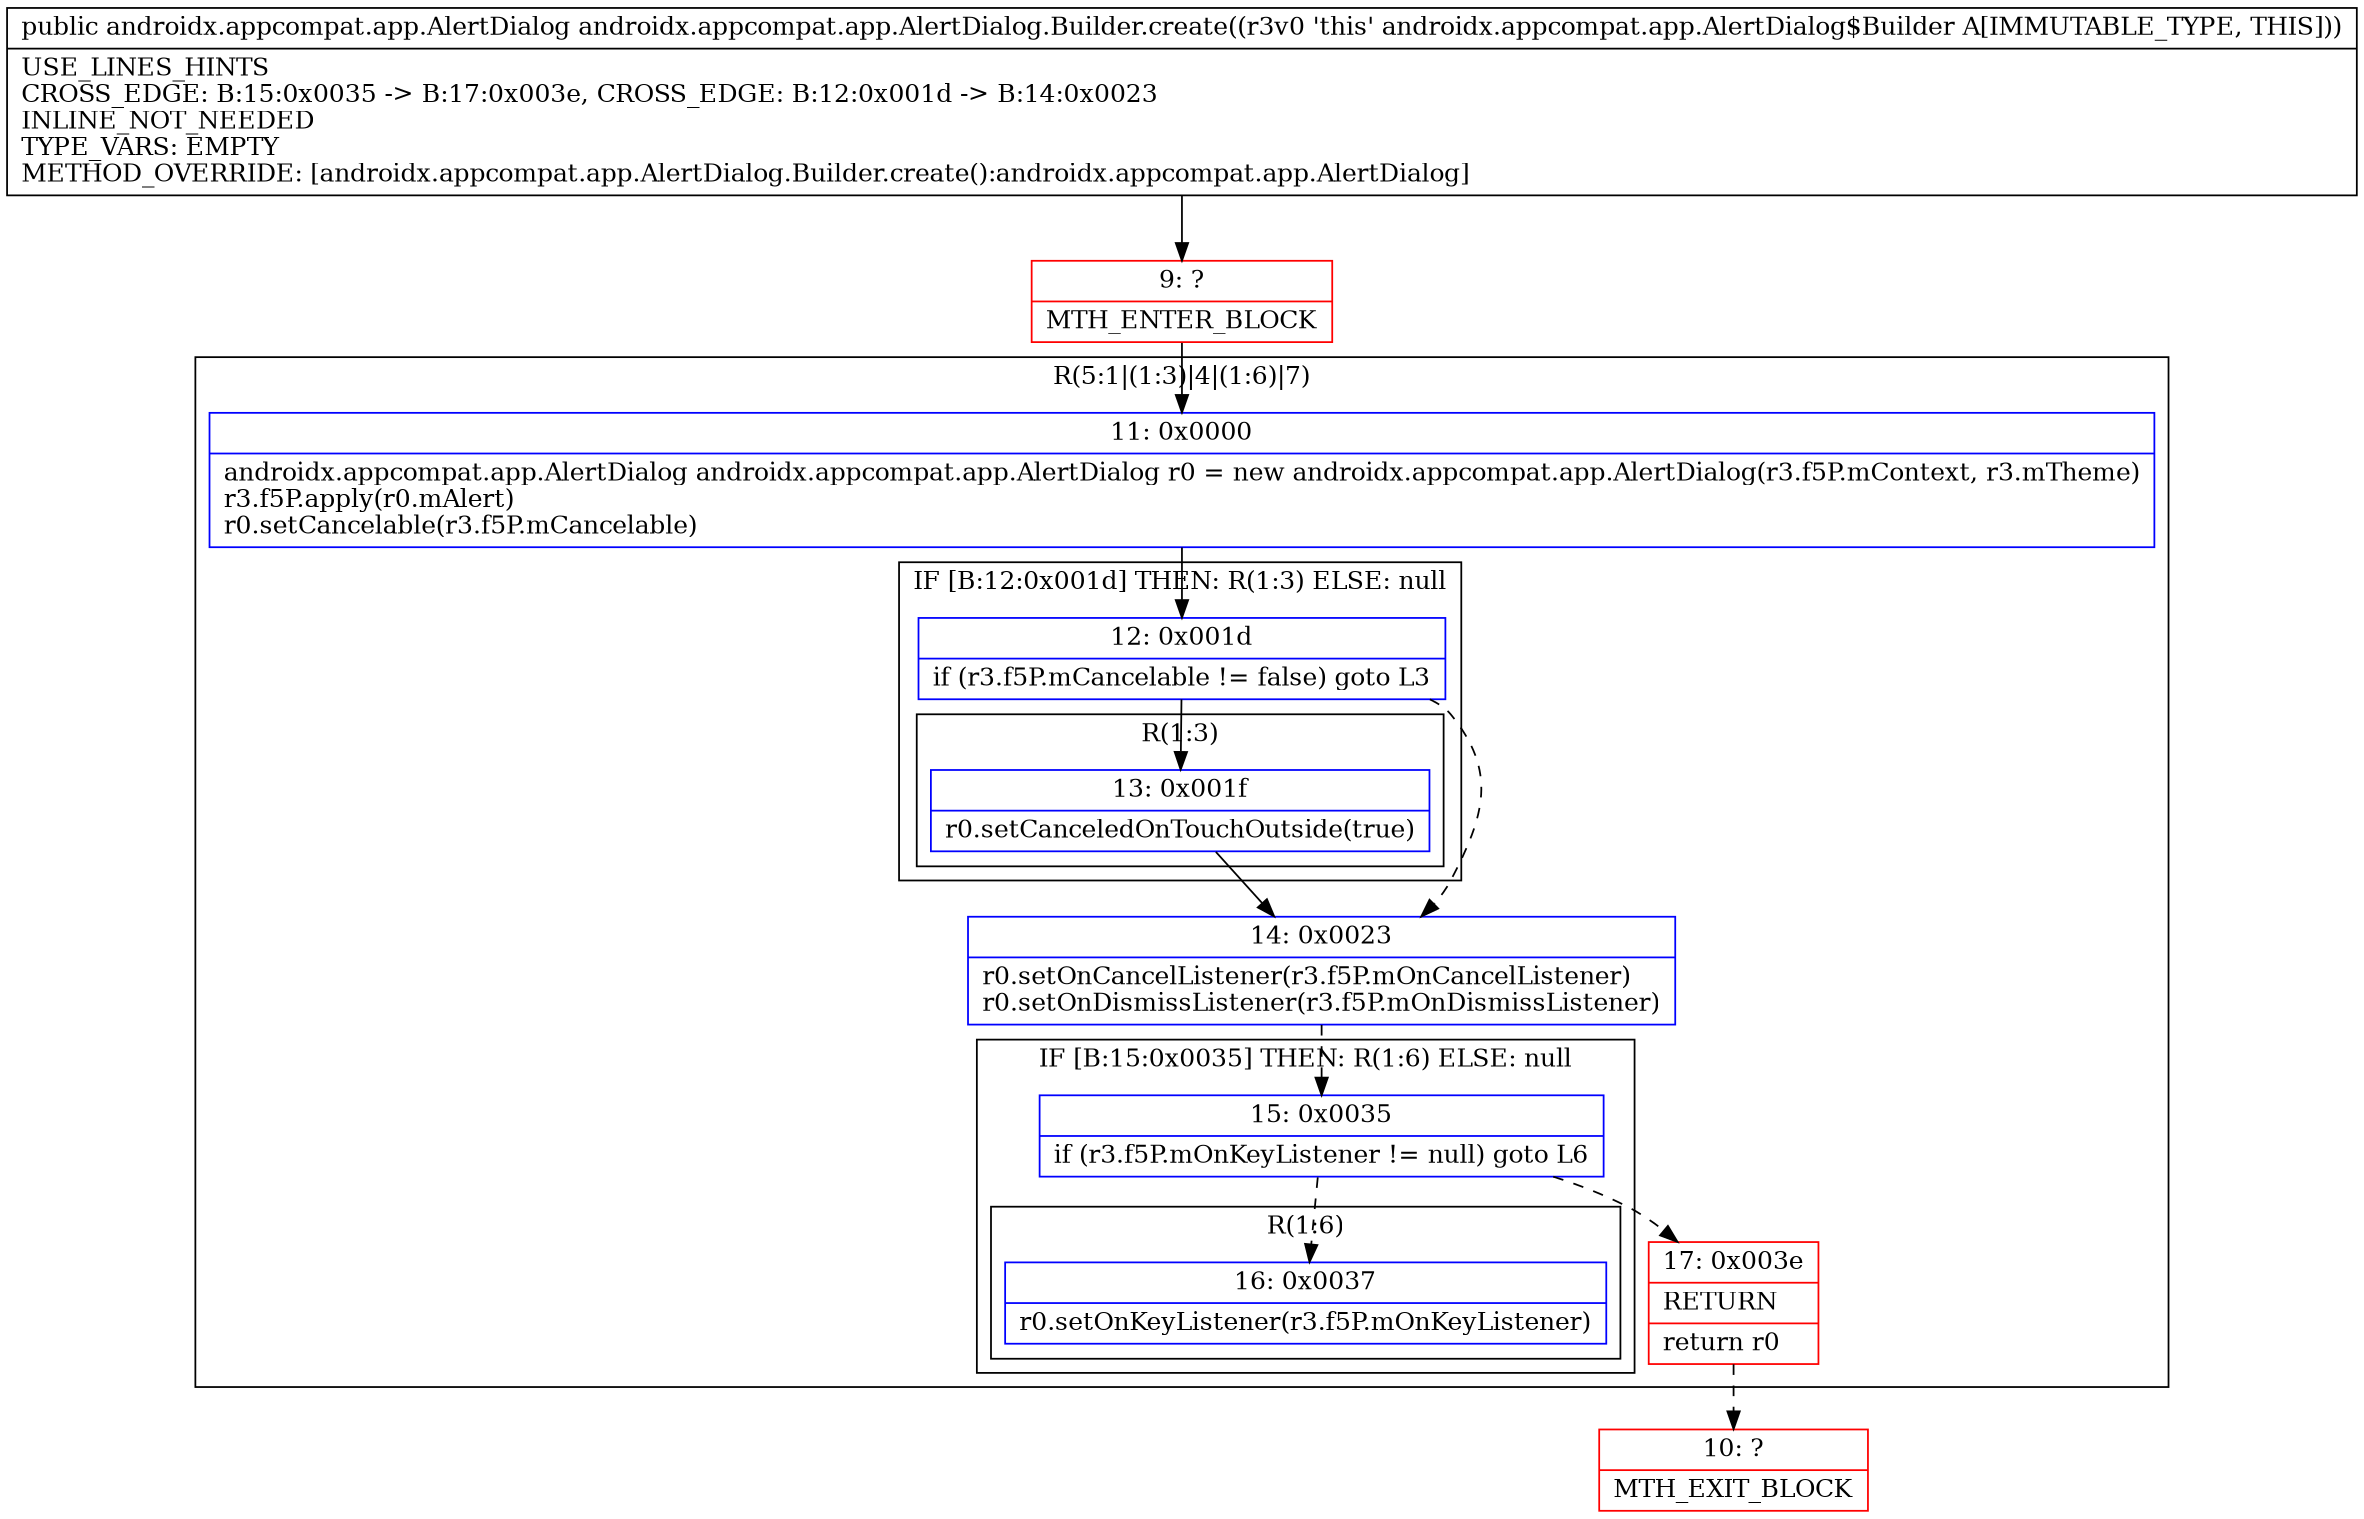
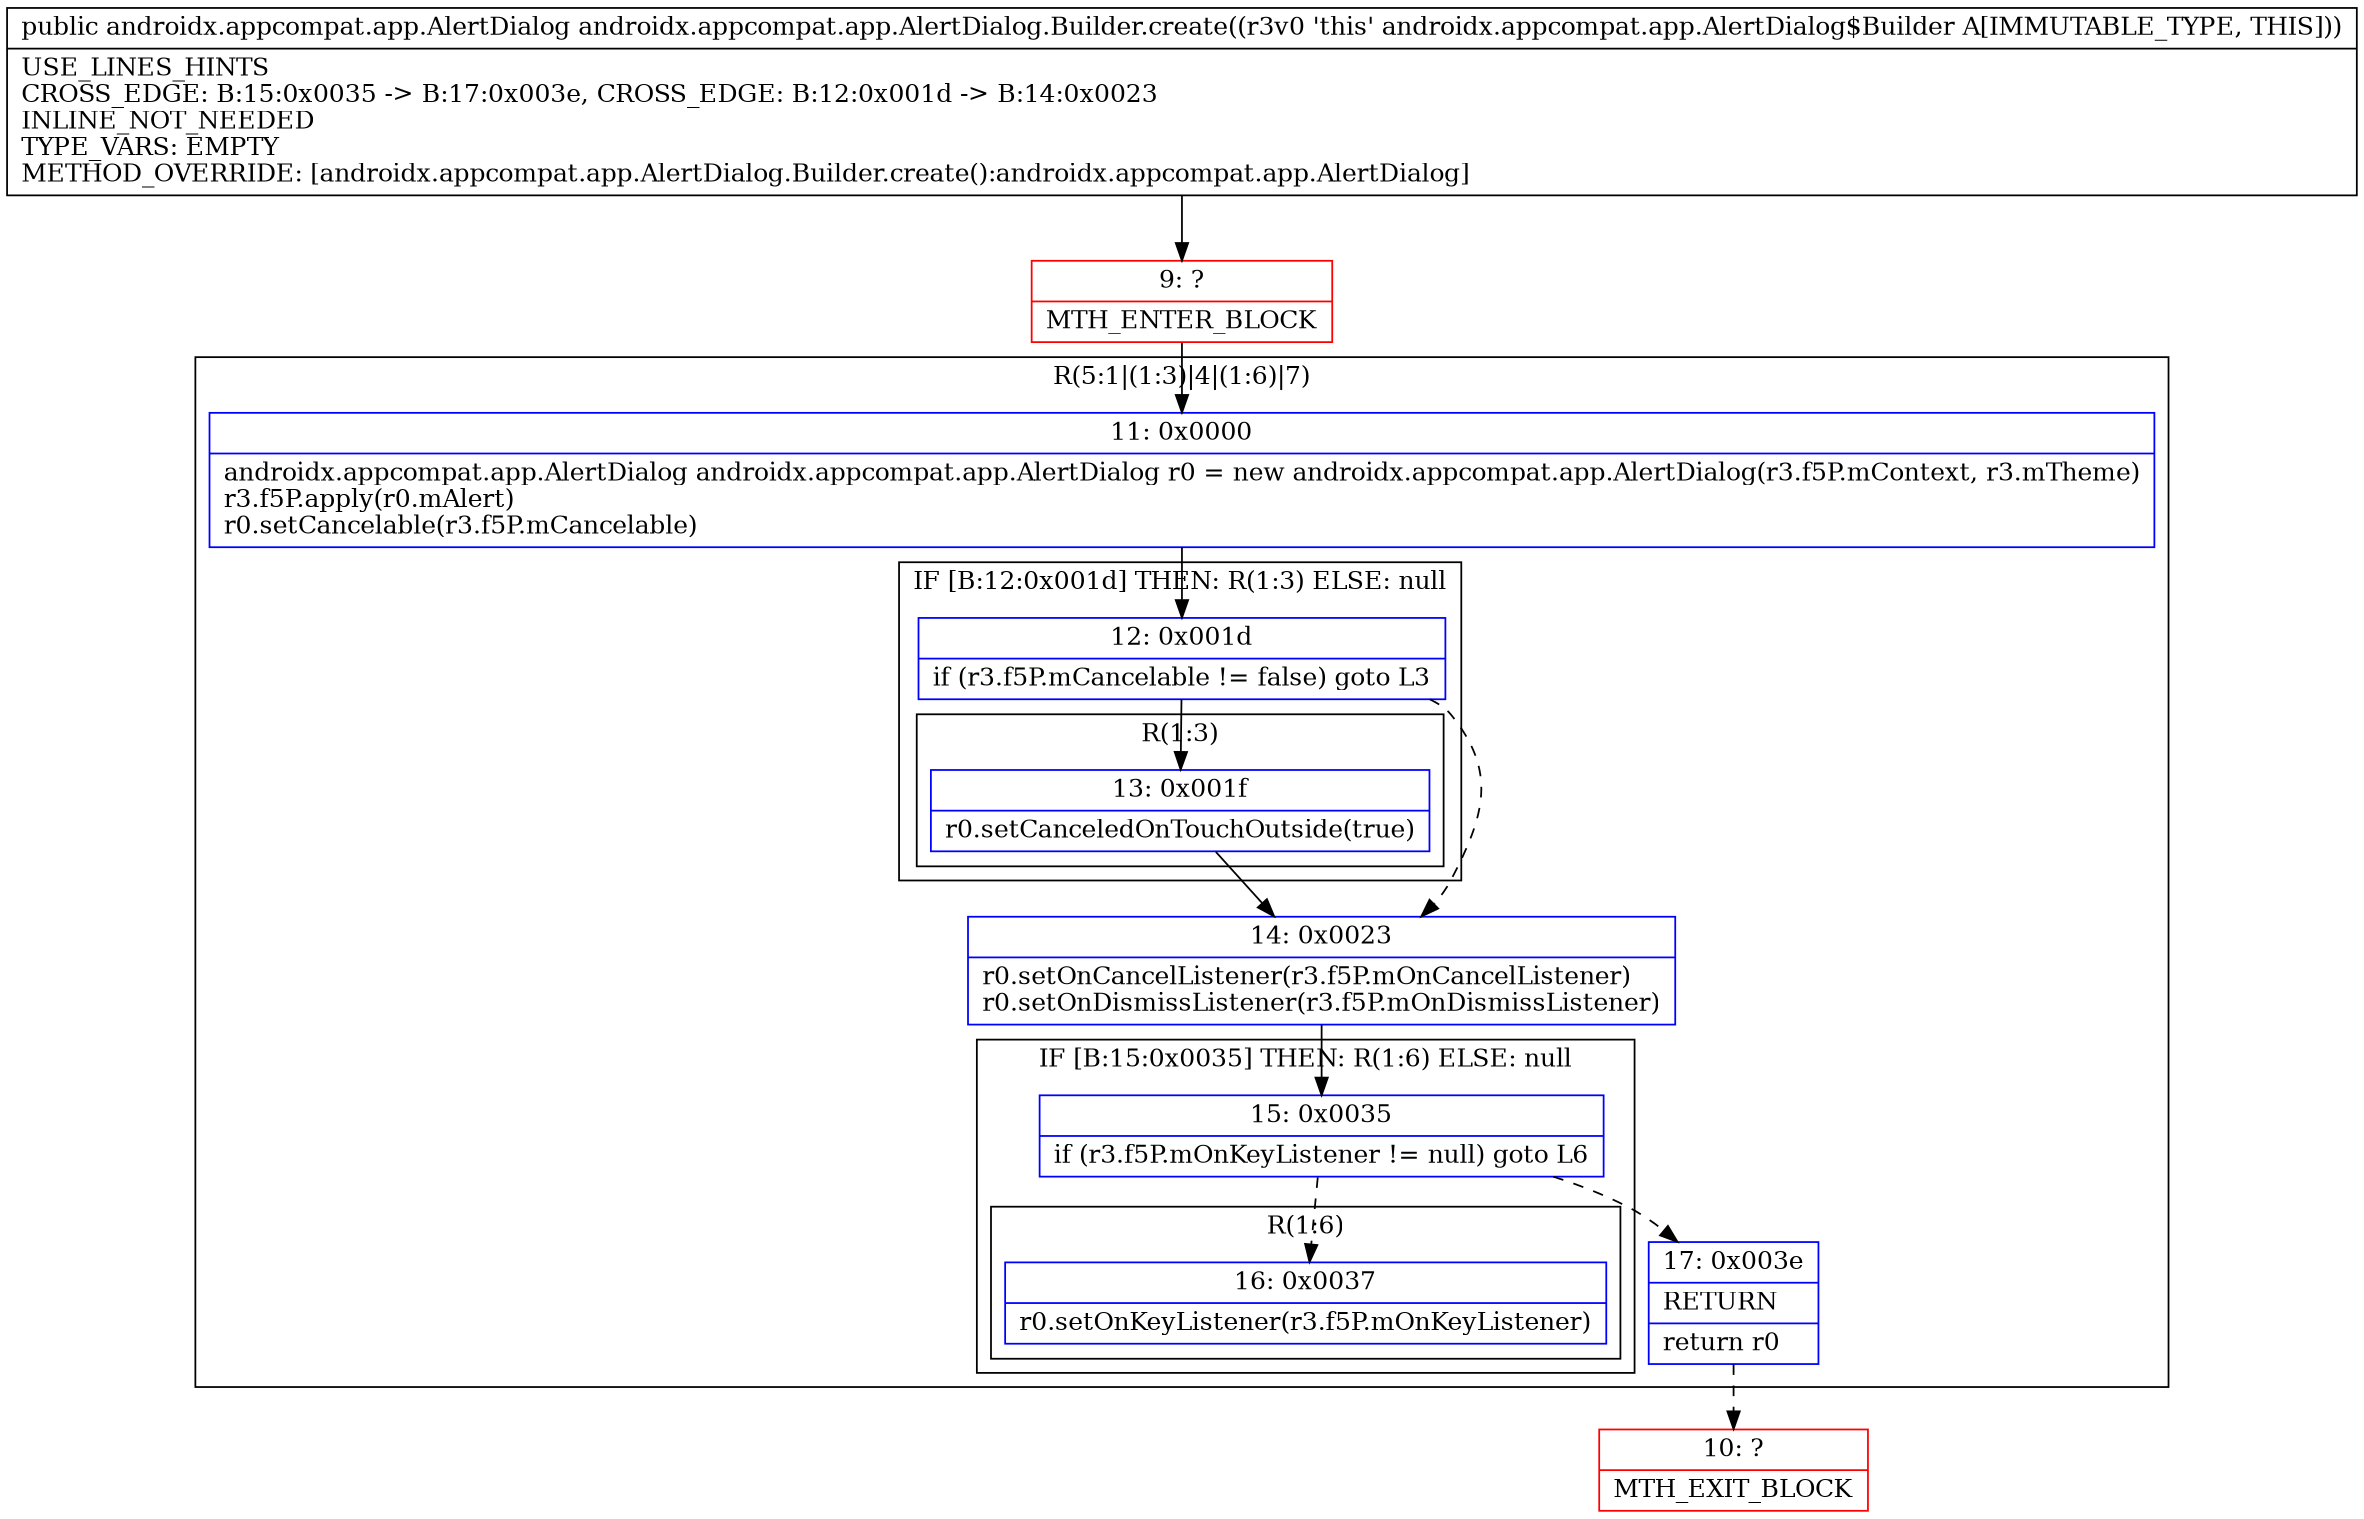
(1322, 1051) -> (1322, 1051)
(1734, 1303) -> (1734, 1303)
